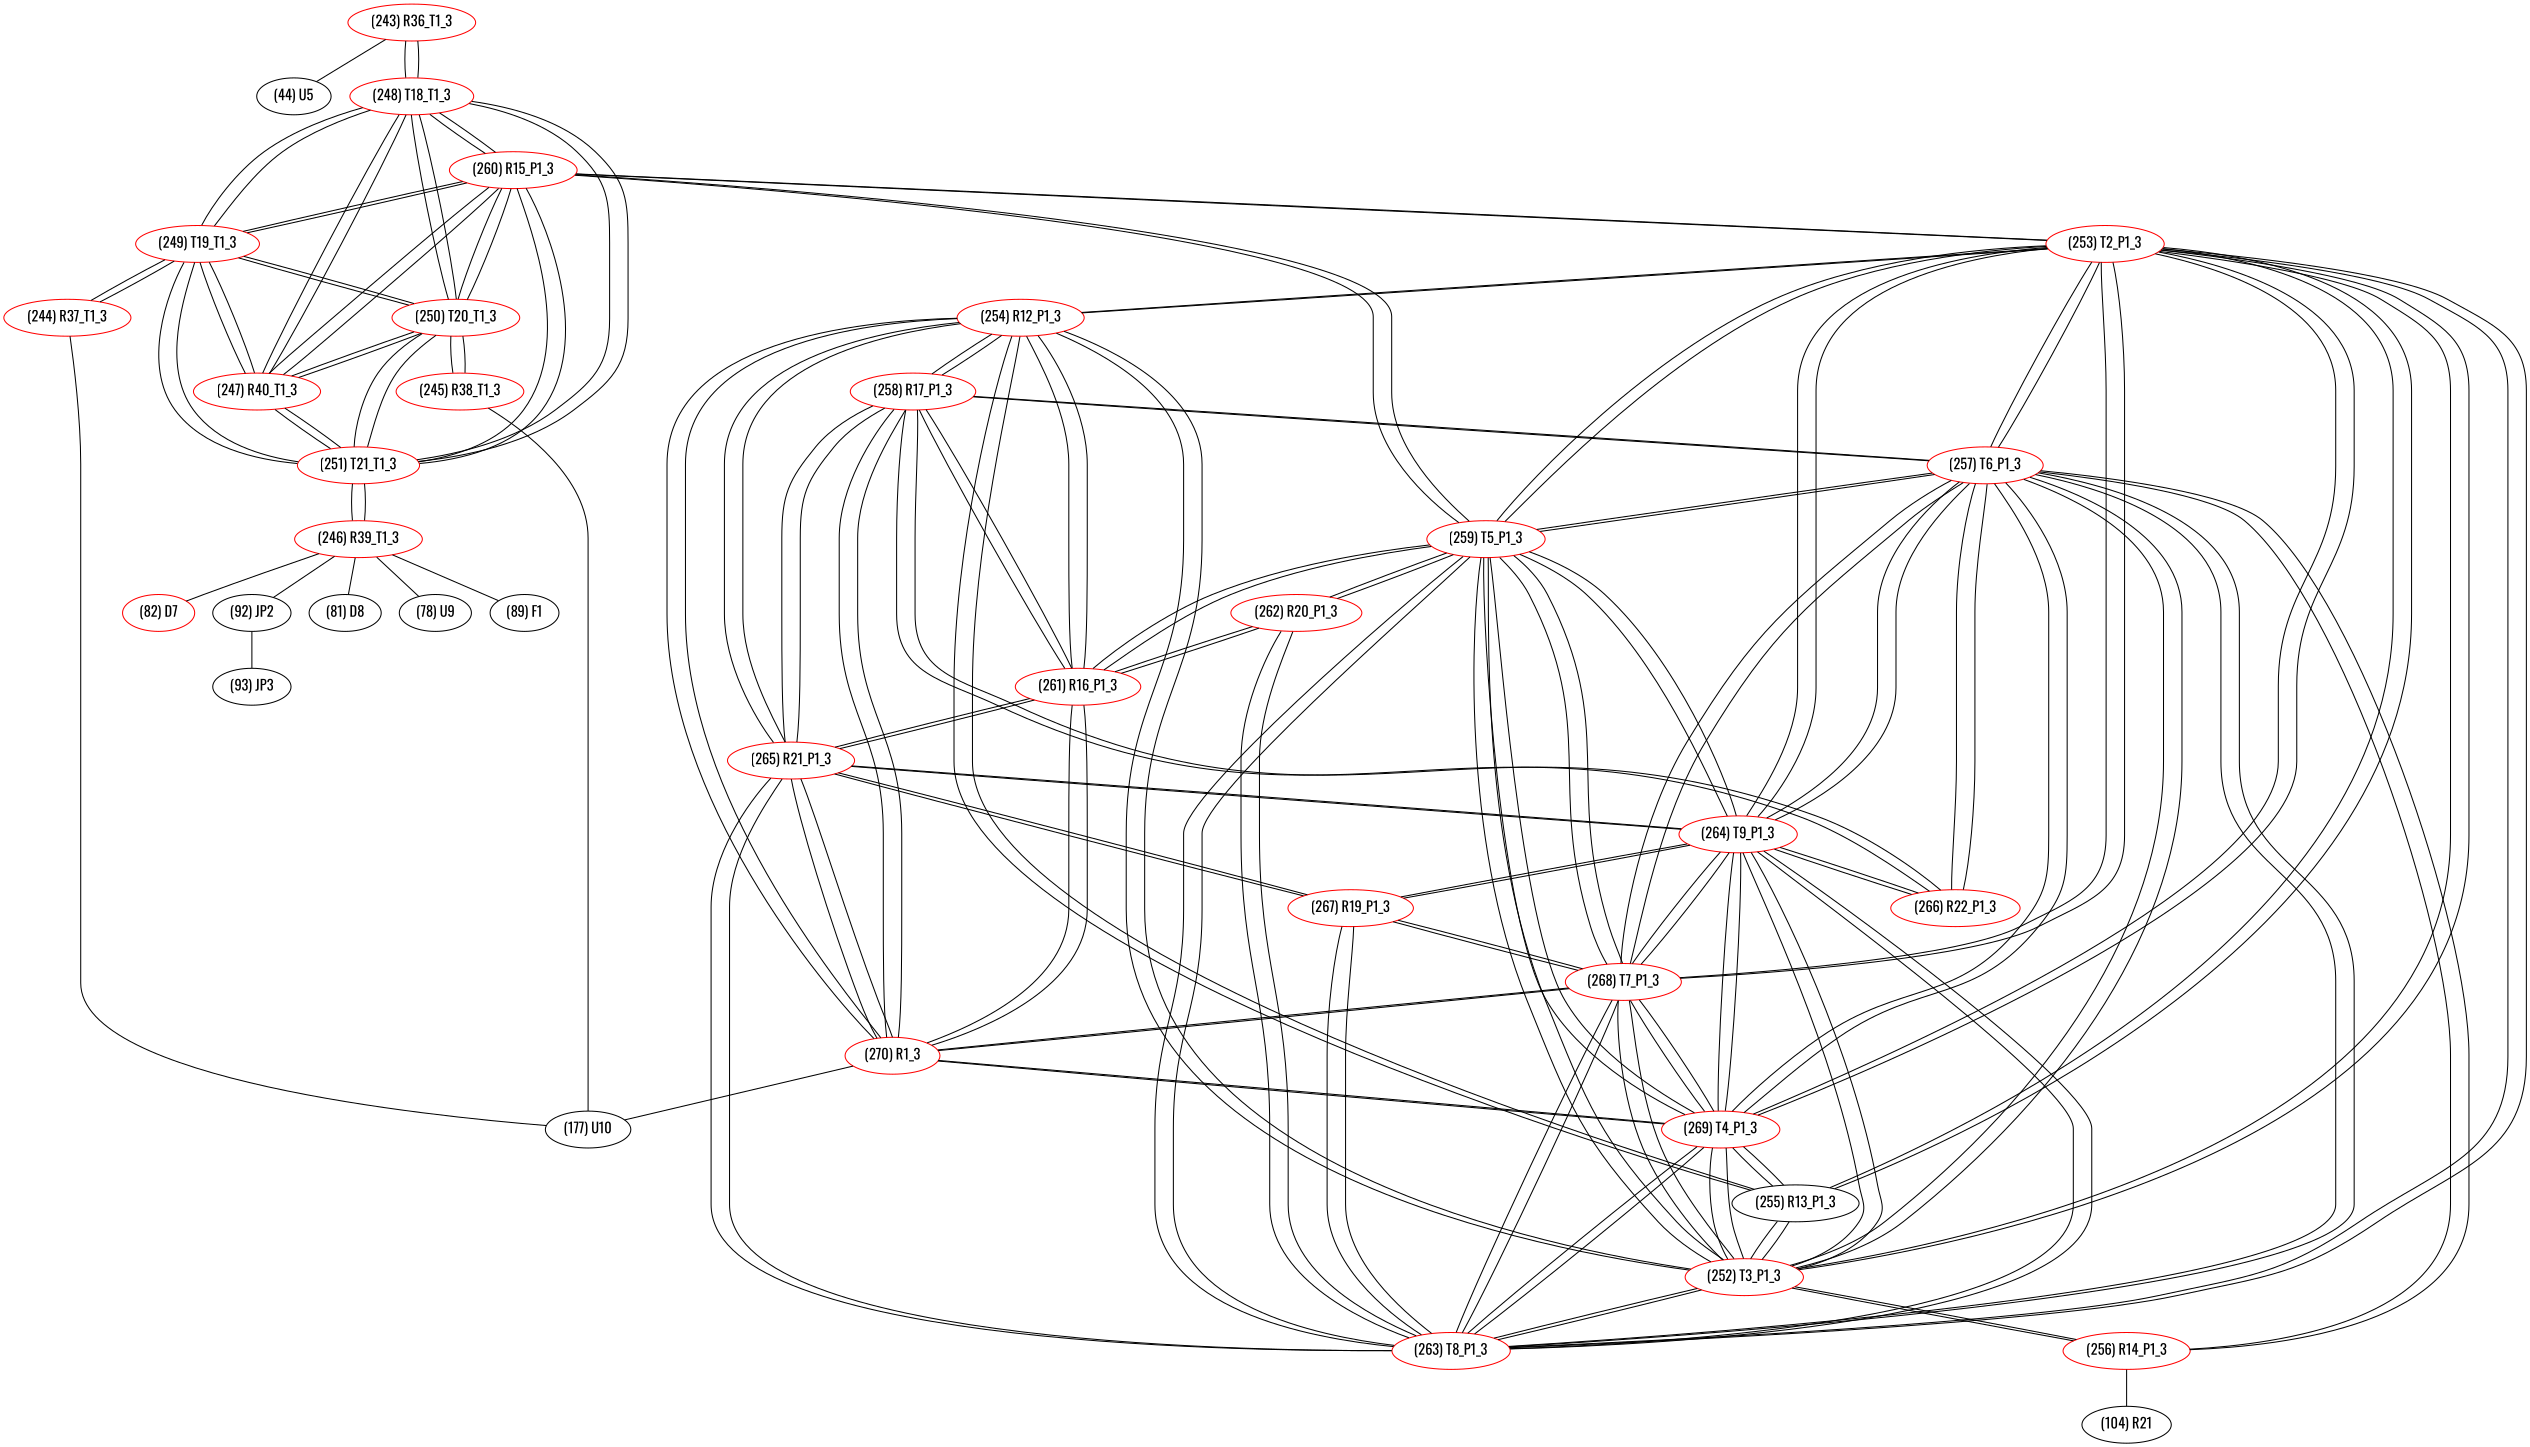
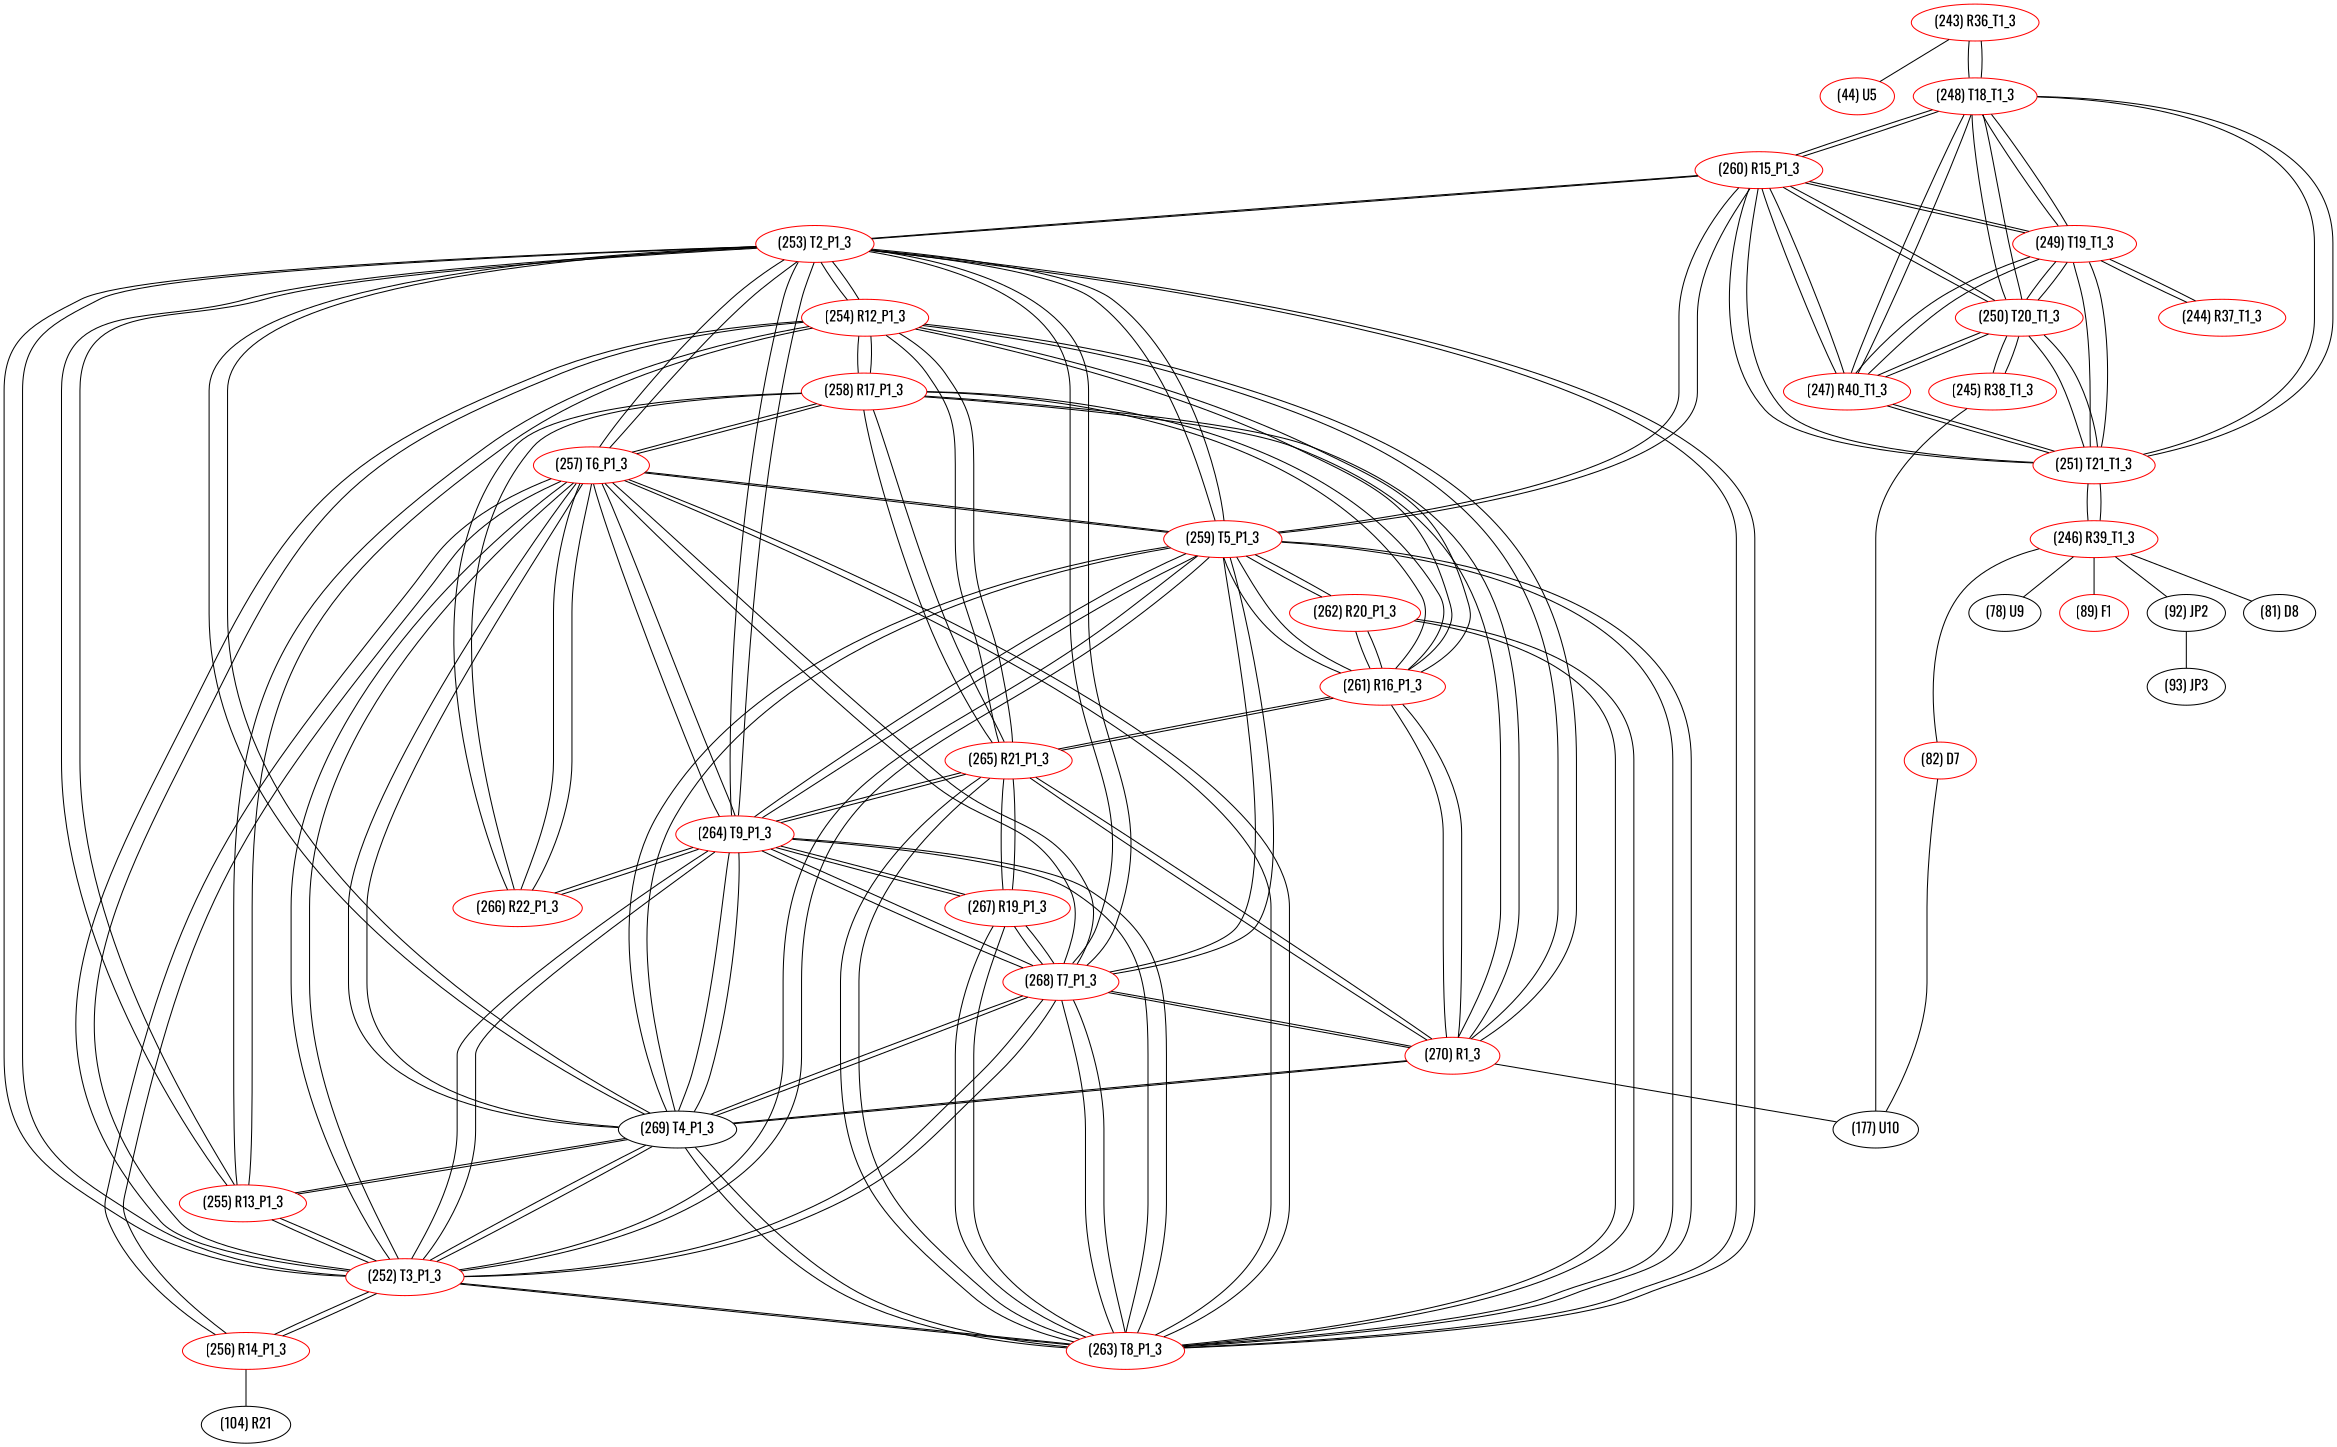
(294, 96) -> (1857, 96)
(525, 613) -> (2094, 613)
(81, 912) -> (1927, 949)
(1721, 1130) -> (678, 1130)
(1795, 1203) -> (243, 1203)
